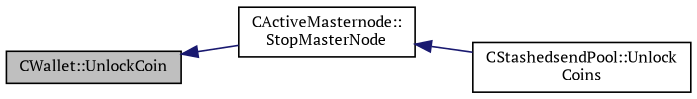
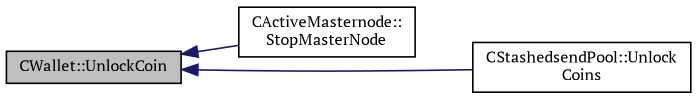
(452, 49) -> (335, 71)
